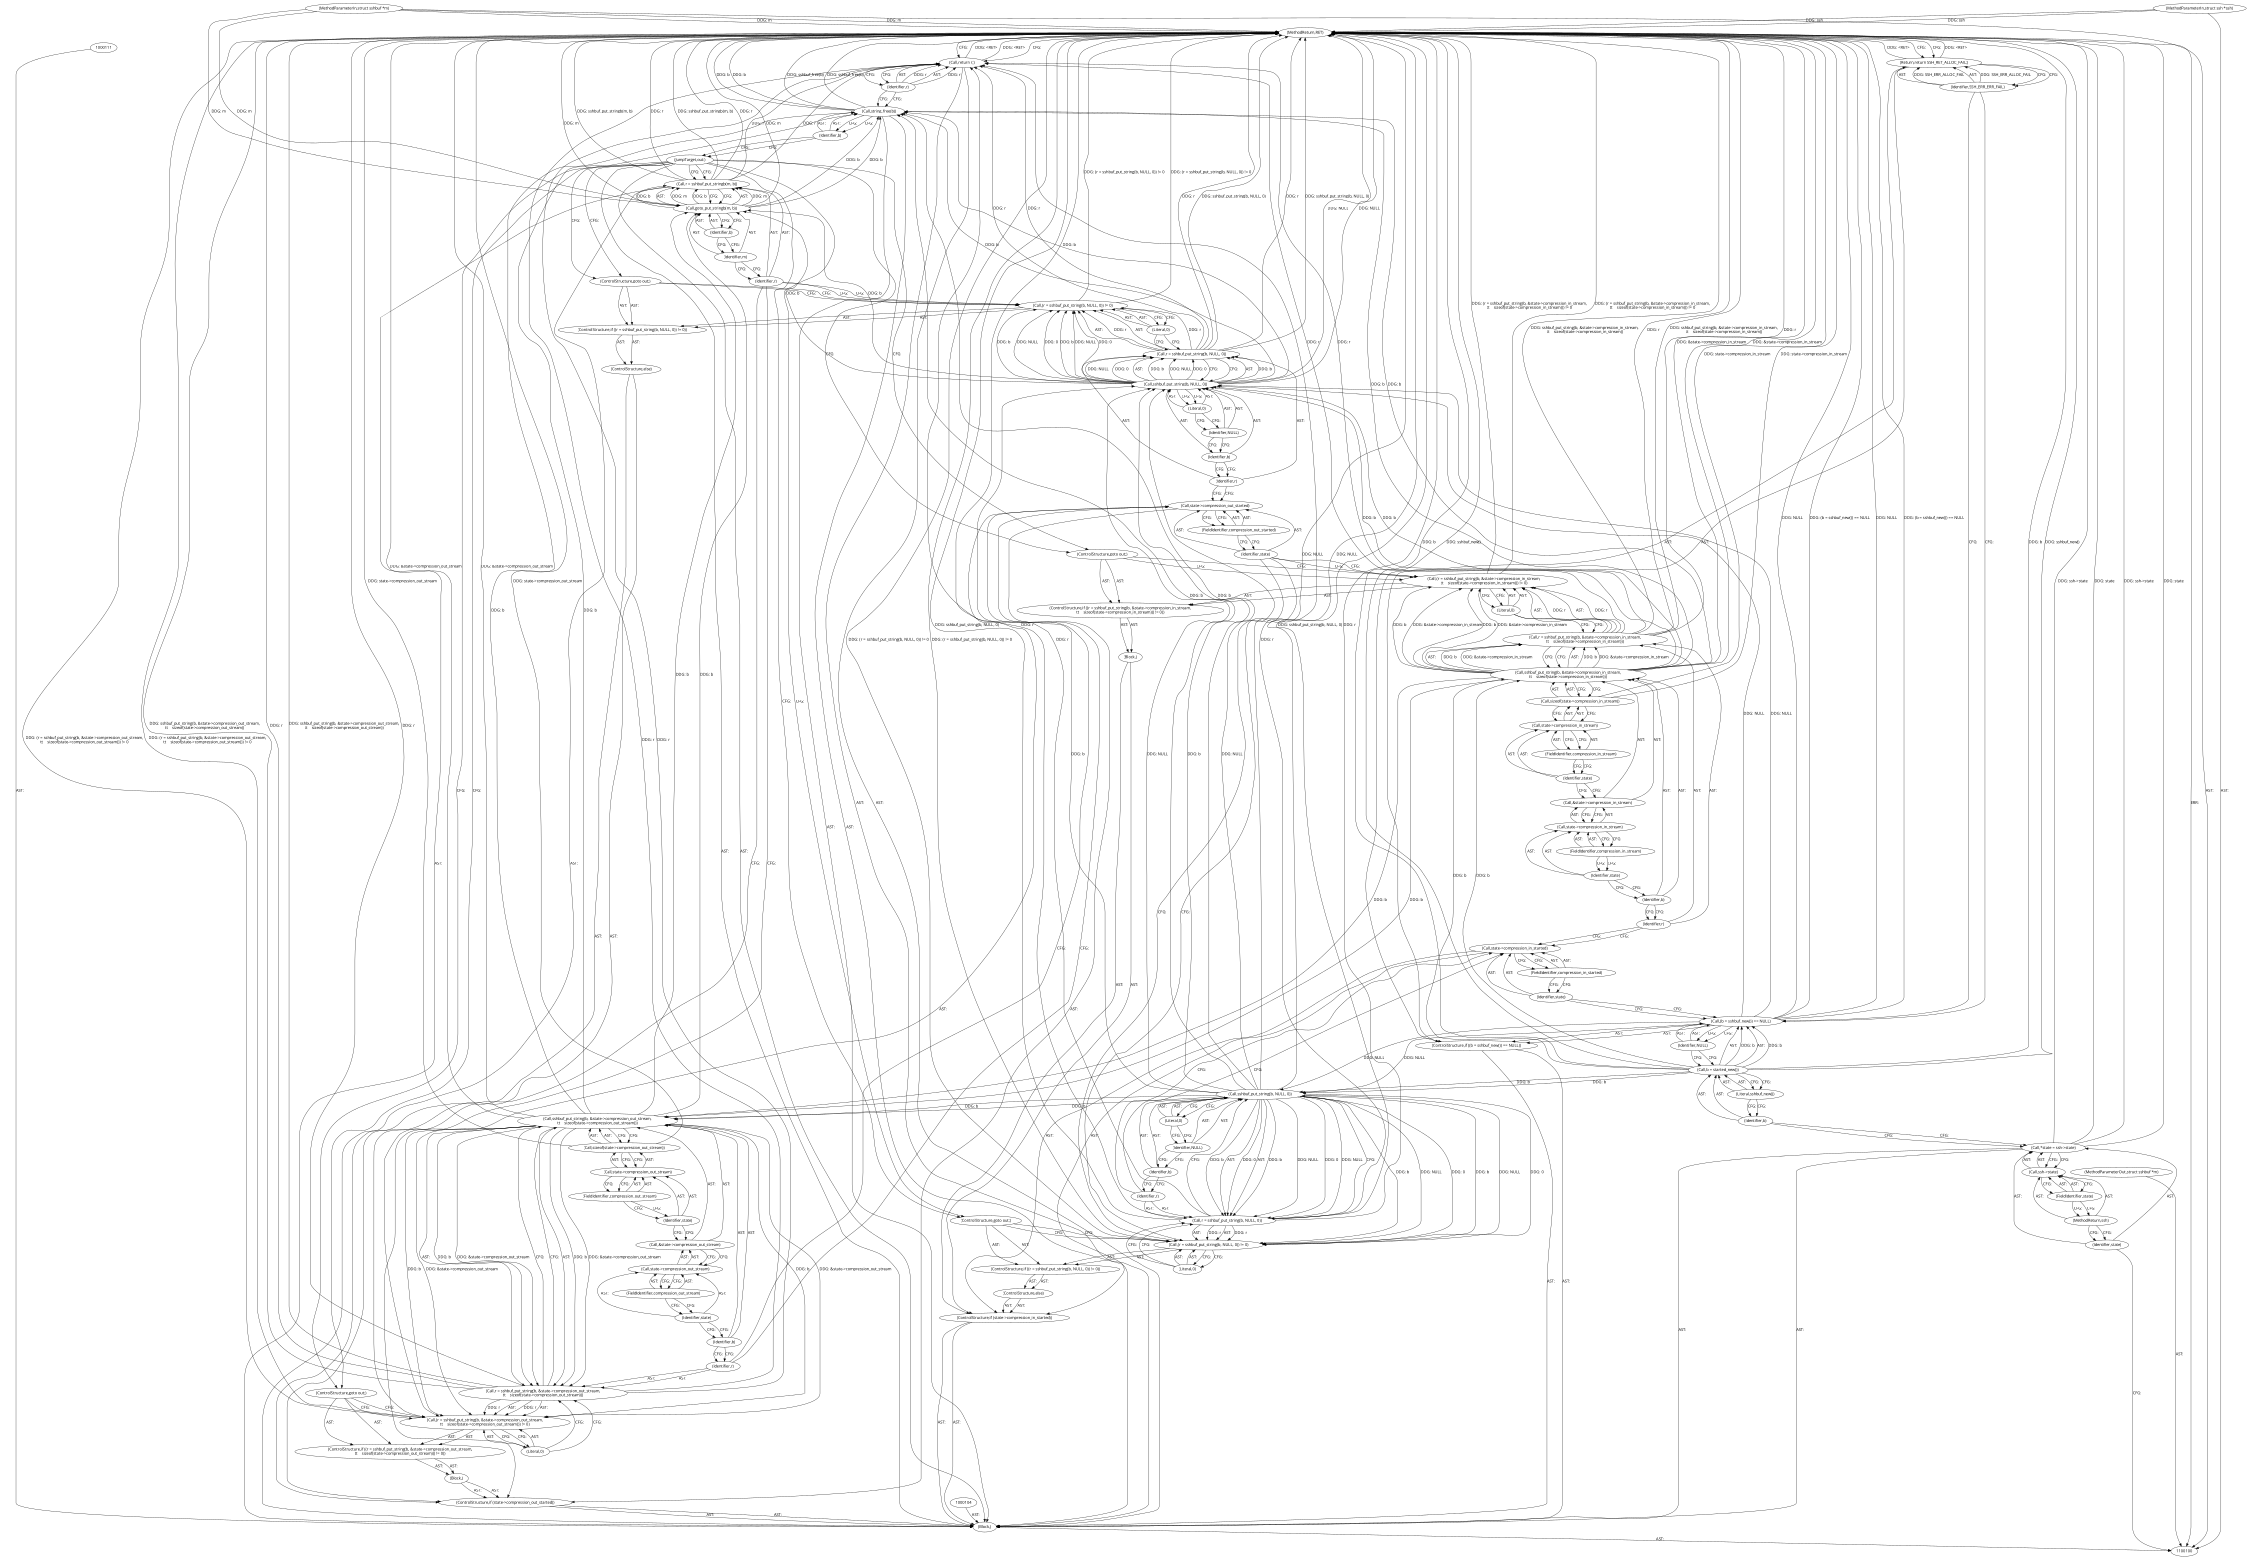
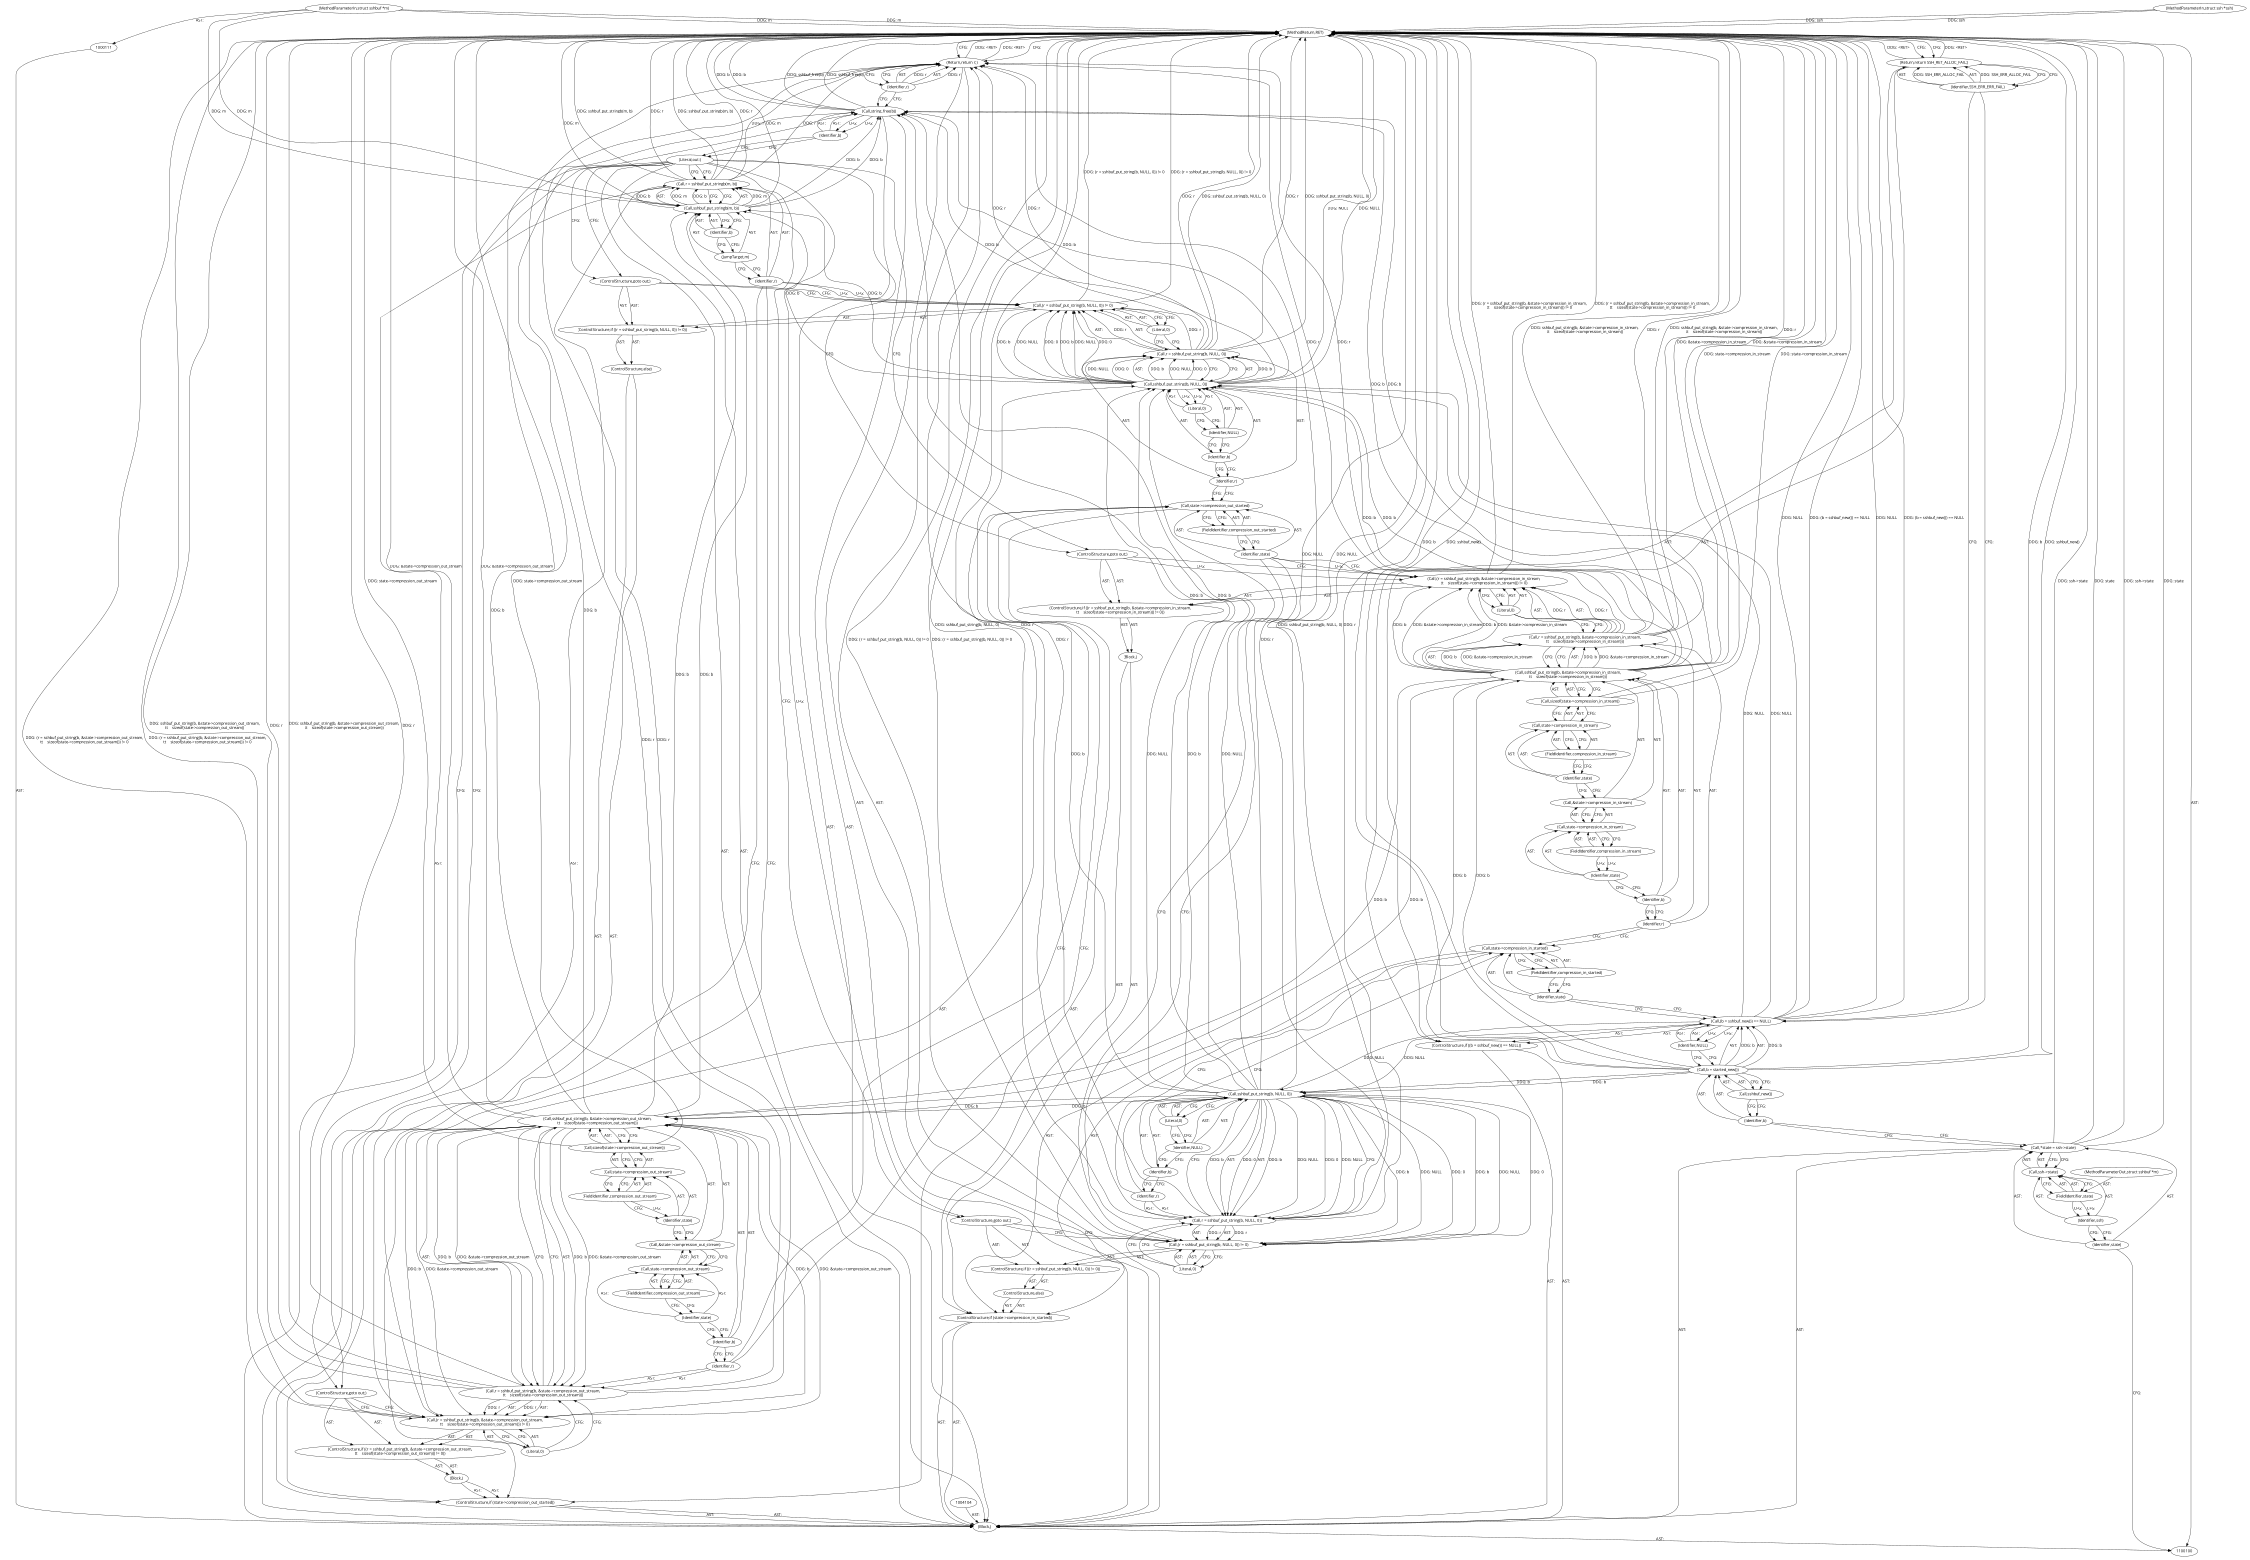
(2049, 30) -> (210, 16)
(962, 63) -> (962, 63)
(690, 160) -> (690, 160)
(712, 209) -> (712, 209)
(735, 257) -> (735, 257)
(2221, 784) -> none
(2195, 803) -> (2195, 803)
(1755, 1094) -> (1755, 1094)
(2091, 1221) -> (2091, 1221)
(2176, 1352) -> (2101, 1183)
(963, 1503) -> (963, 1503)
